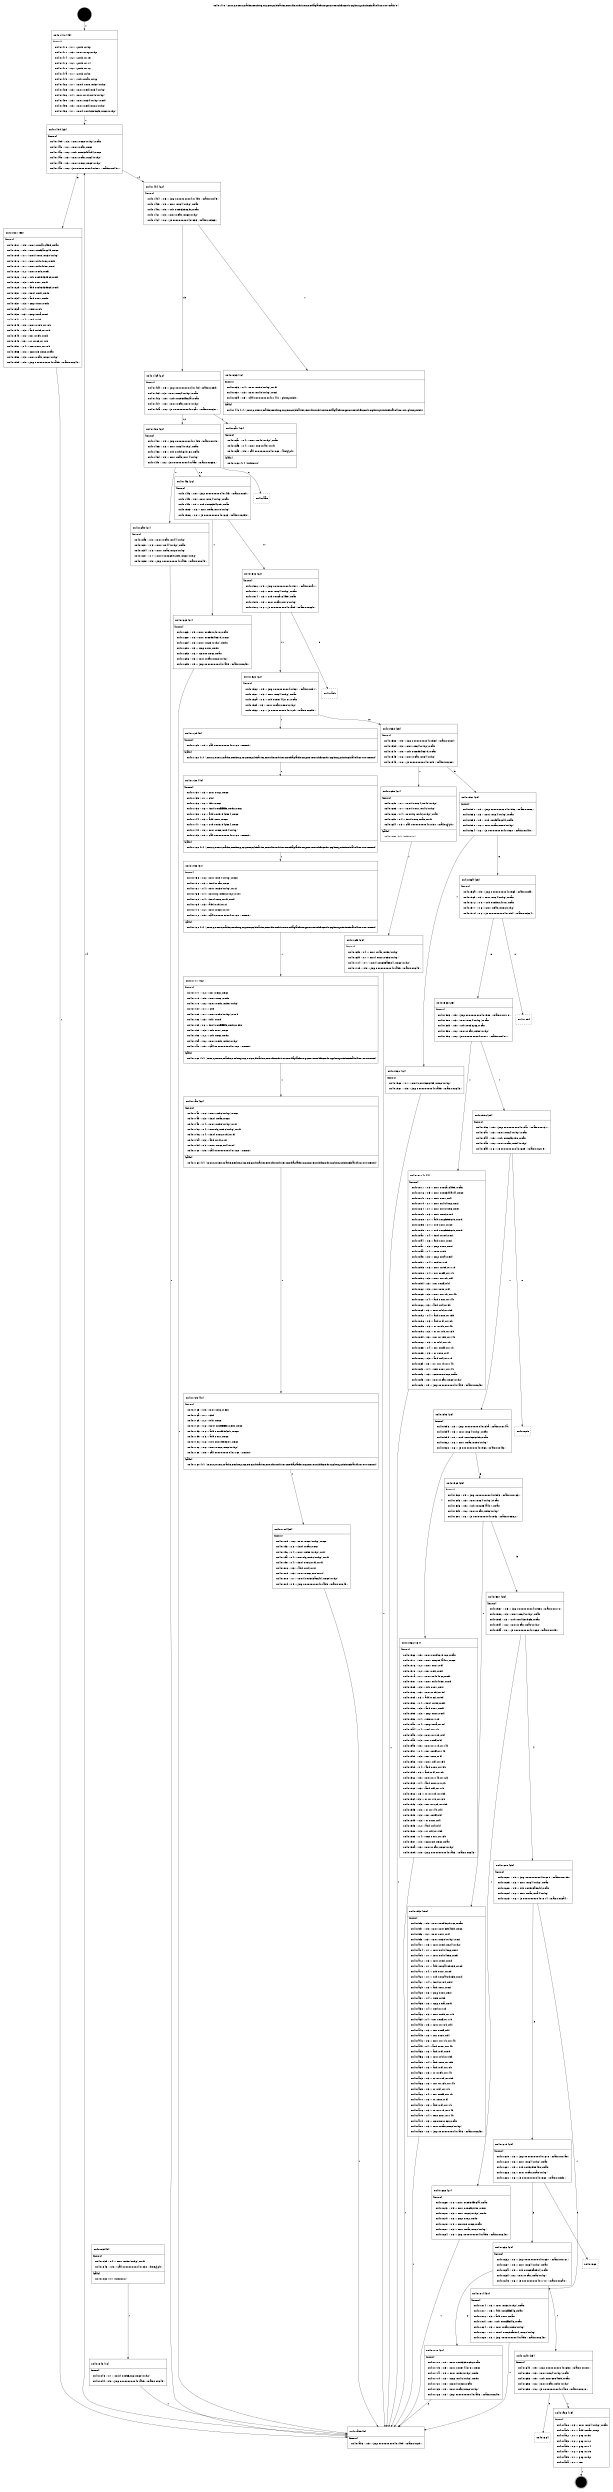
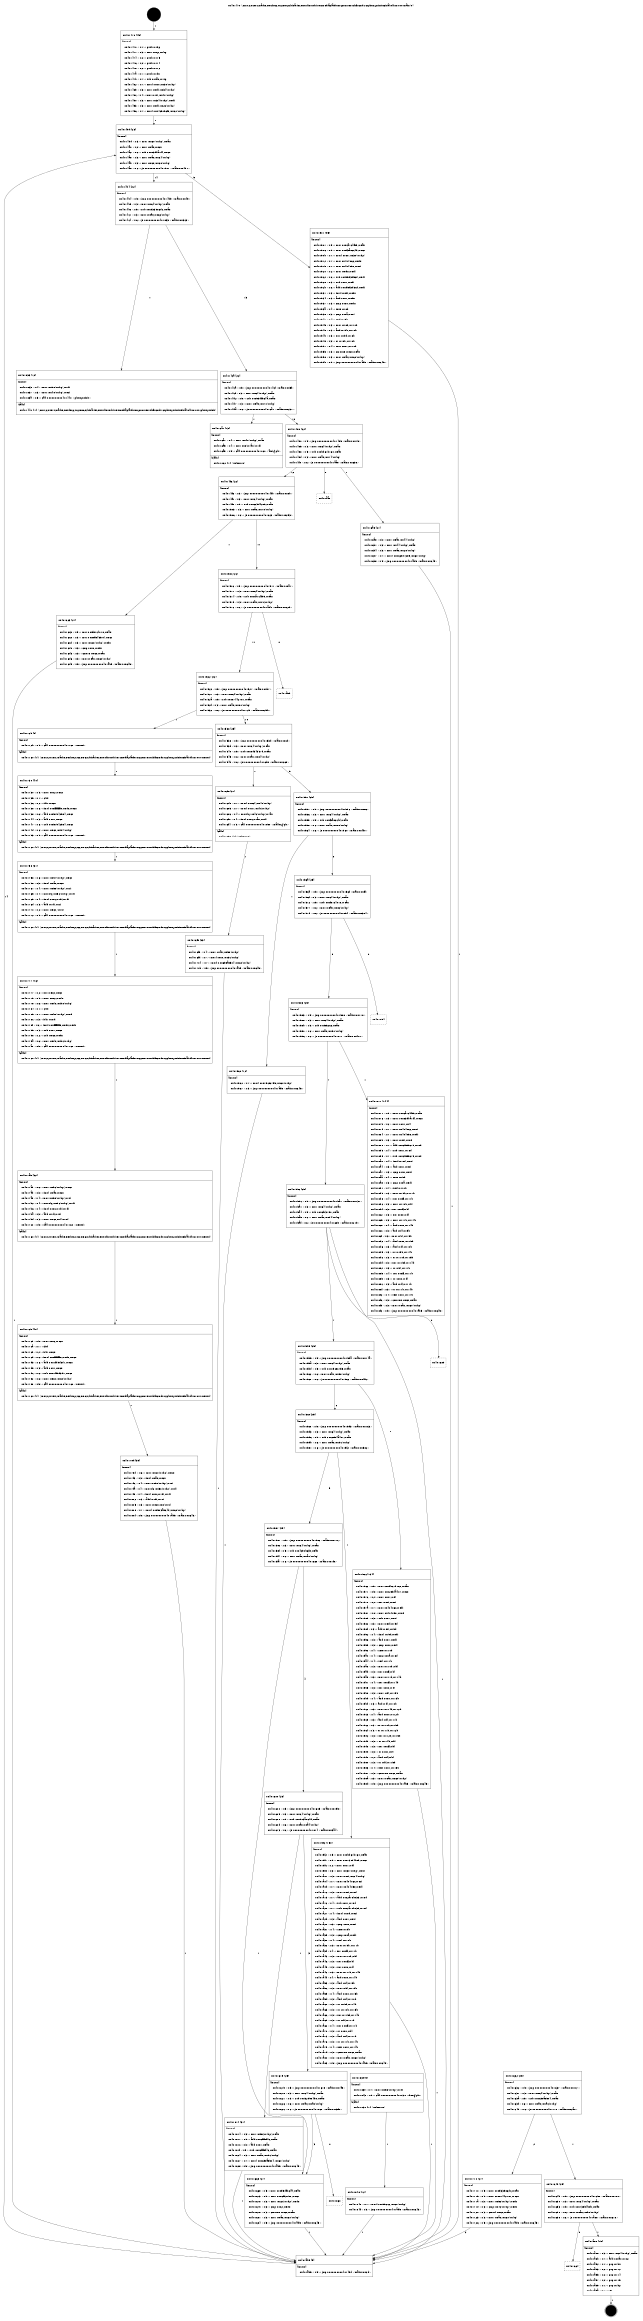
(397, 1907) -> (440, 1754)
(532, 2212) -> (312, 2144)
